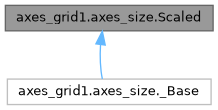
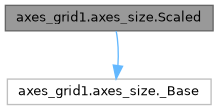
(100, 62) -> (118, 48)
